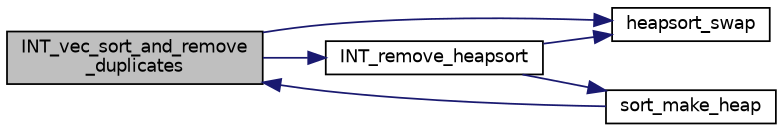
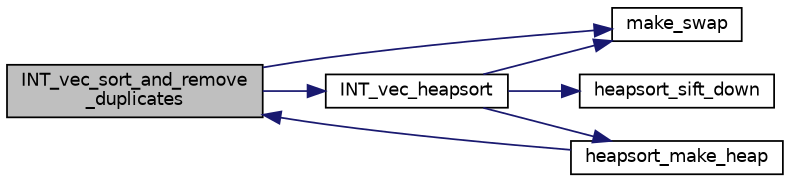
(691, 25) -> (677, 25)
(434, 58) -> (417, 91)
none -> (677, 91)
(691, 107) -> (677, 158)
